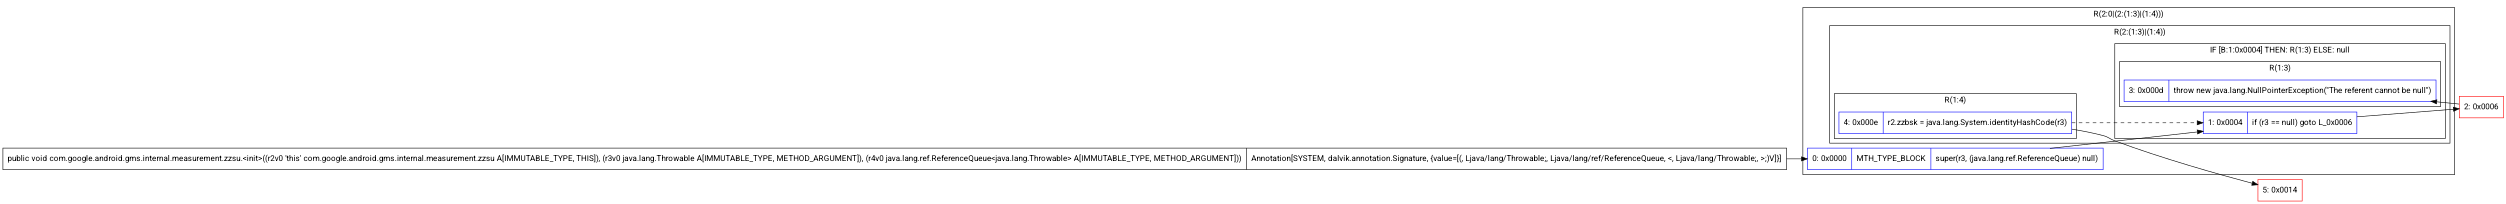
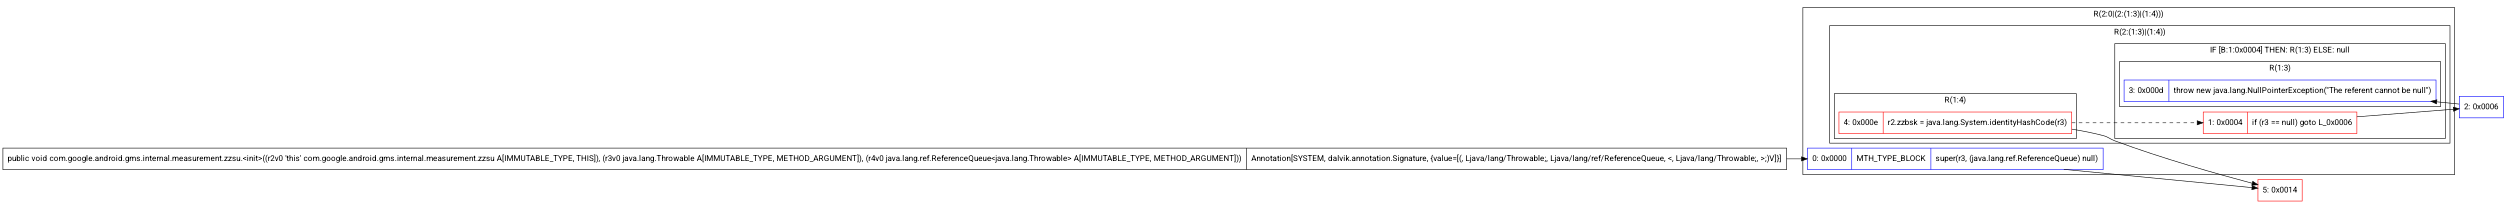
(2481, 107) -> (2481, 107)
(1955, 123) -> (1955, 123)
(2280, 123) -> (2280, 123)
(2124, 140) -> (2158, 178)
